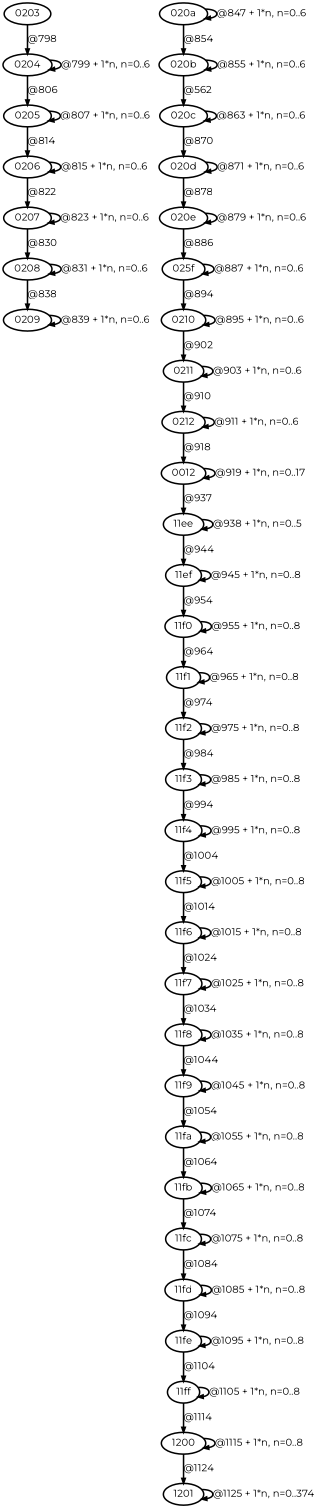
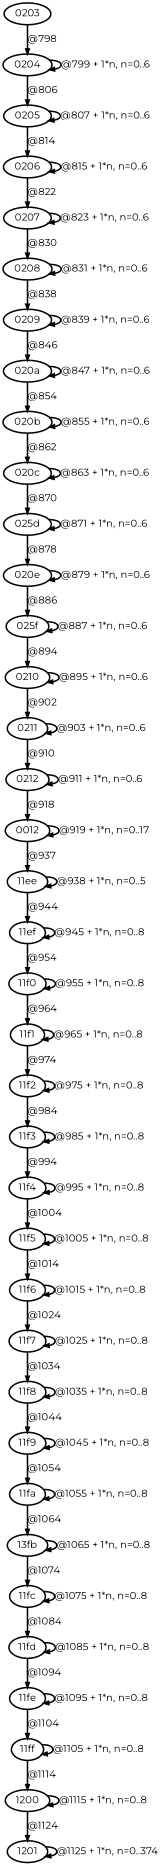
(198, 90) -> (42, 448)
(184, 167) -> (27, 524)
none -> (27, 343)
(184, 1188) -> (27, 1545)
